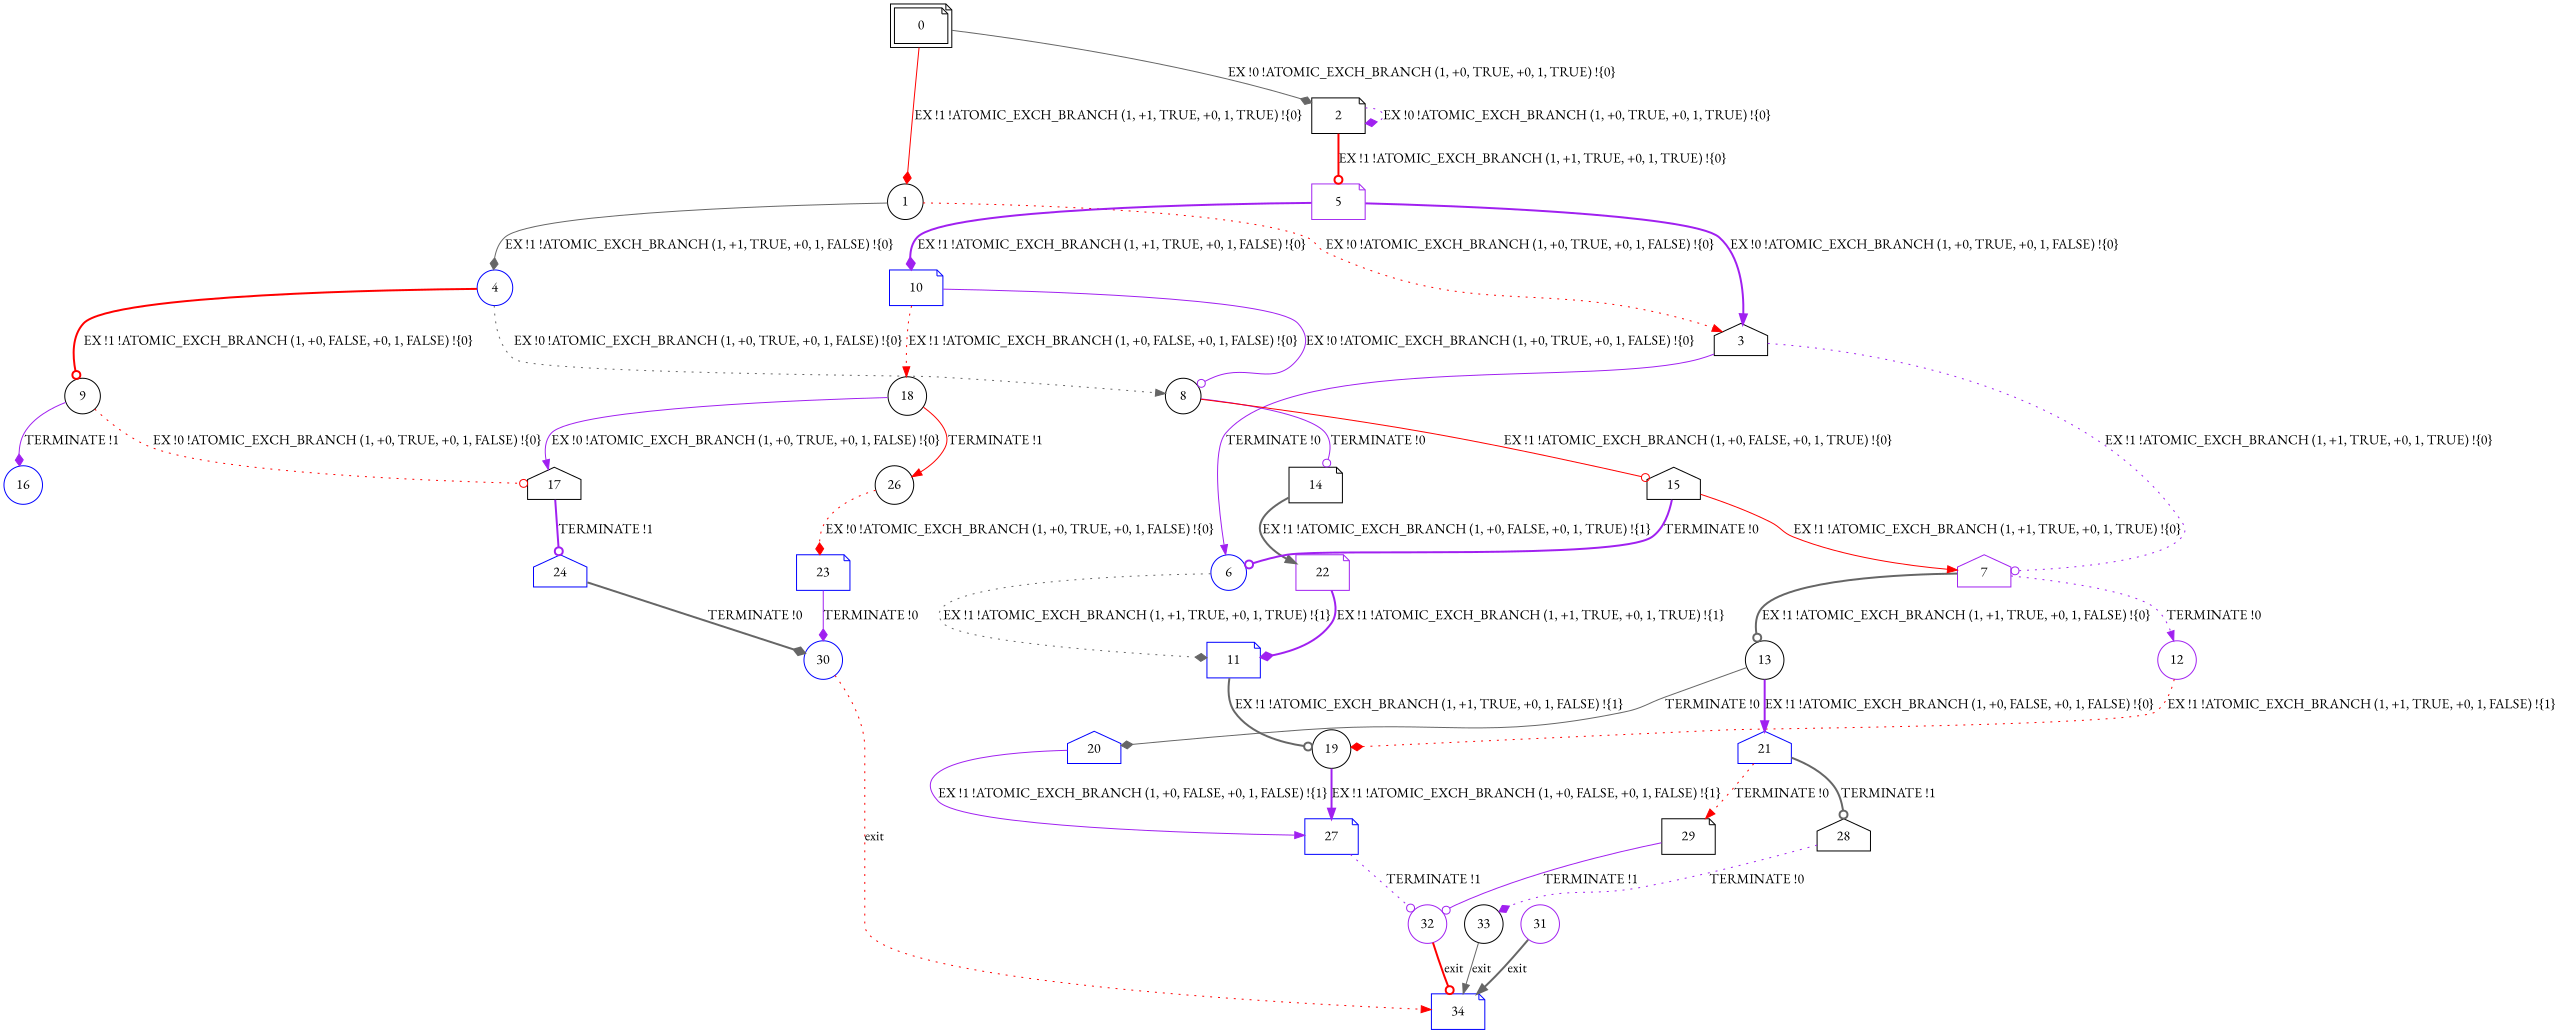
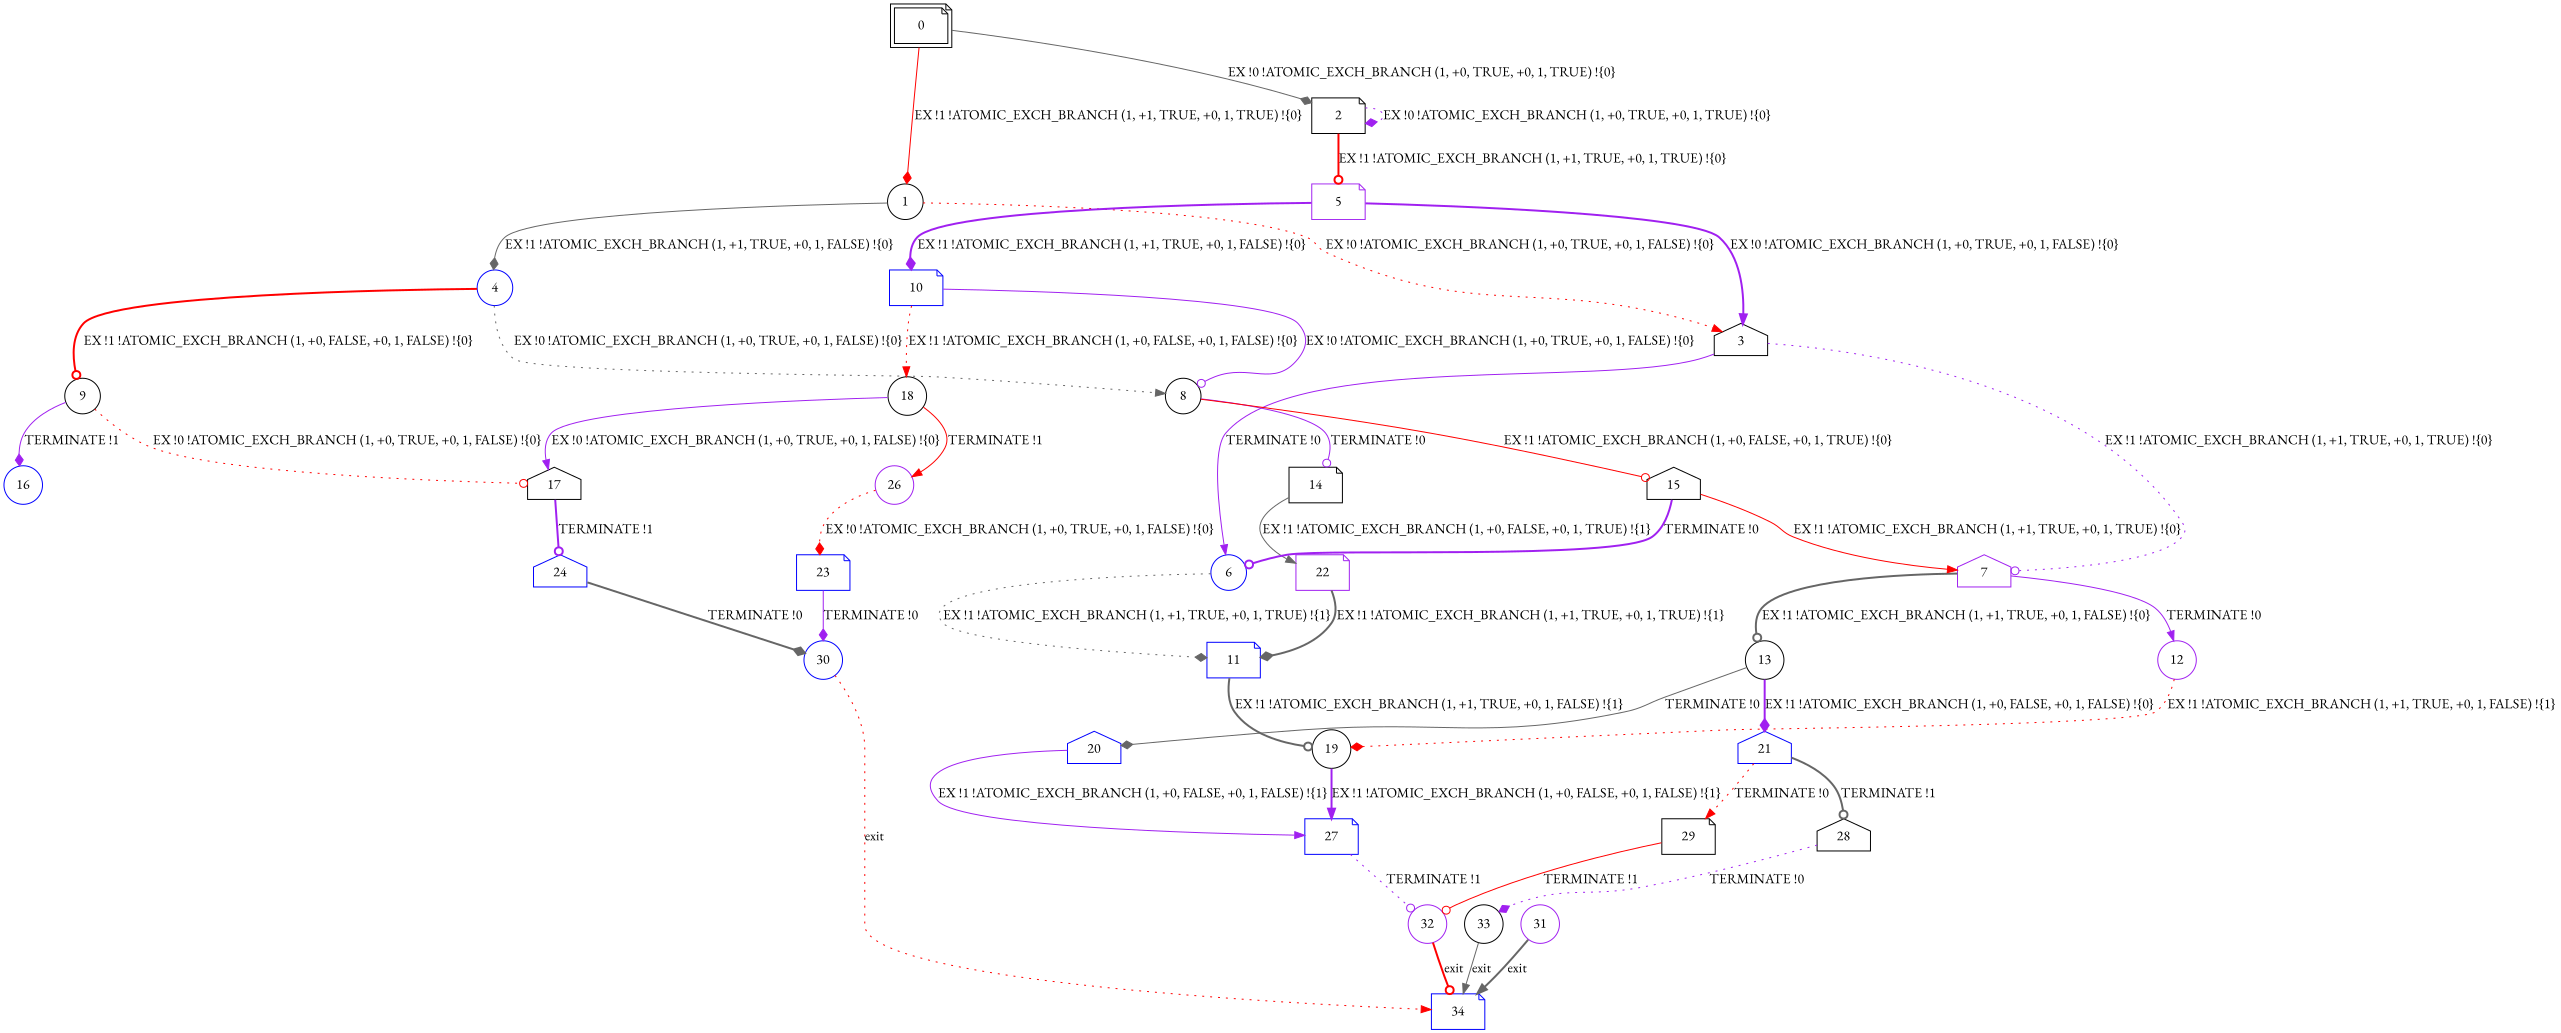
(894, 485) -> (894, 485)
(1260, 527) -> (1260, 527)
(2099, 589) -> (2099, 589)
(1320, 636) -> (1320, 636)
(1765, 700) -> (1765, 699)
(1554, 870) -> (1554, 870)
